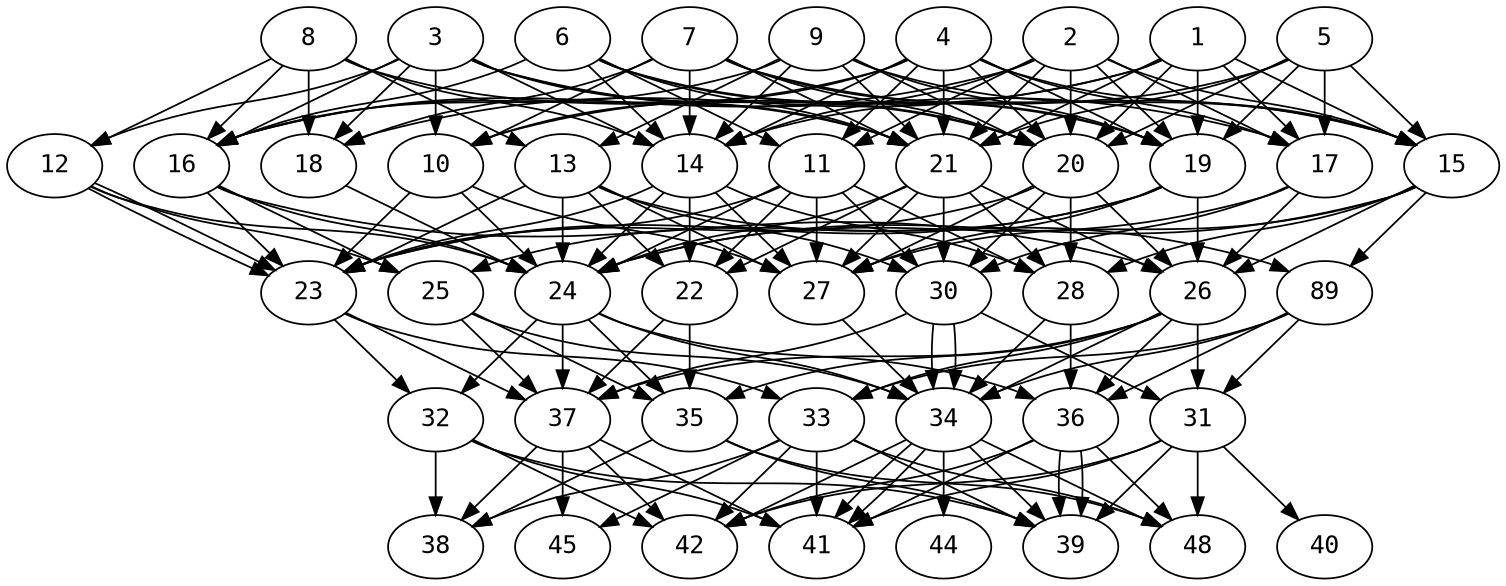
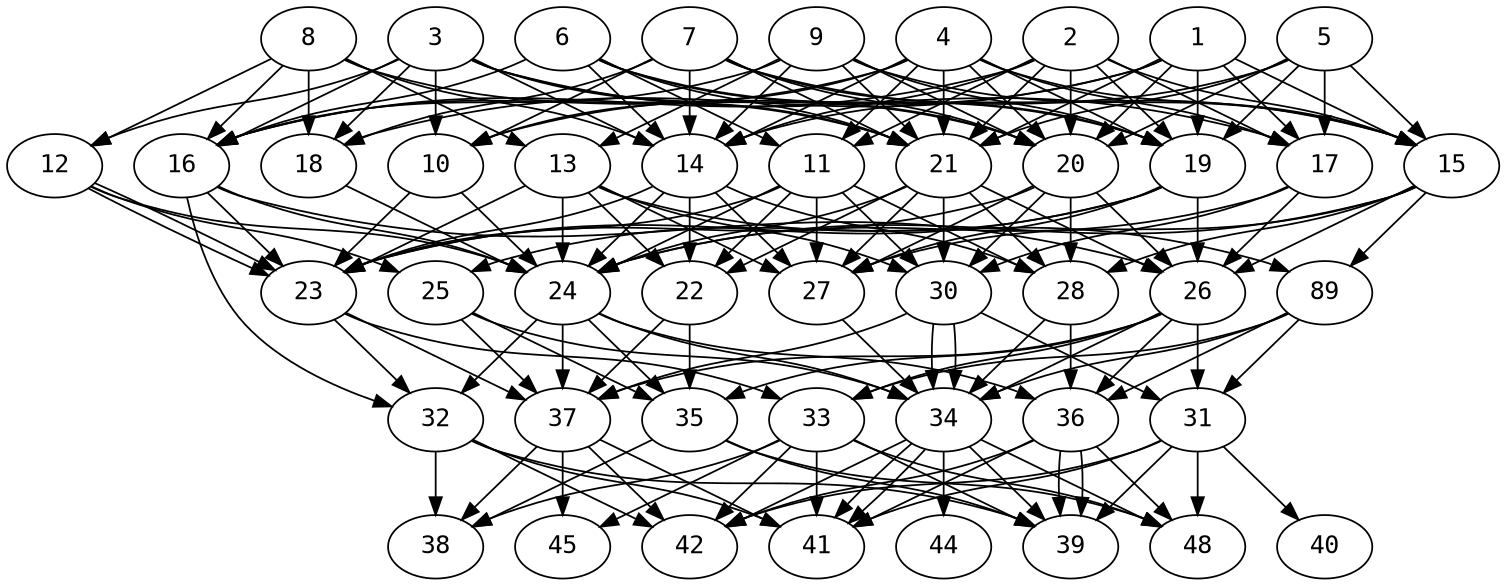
(300, 225) -> (249, 328)
(617, 228) -> none
